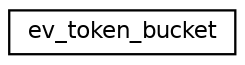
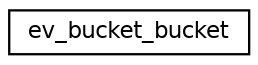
(122, 32) -> (129, 32)
